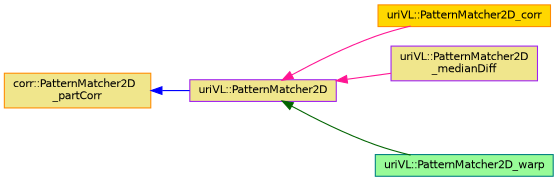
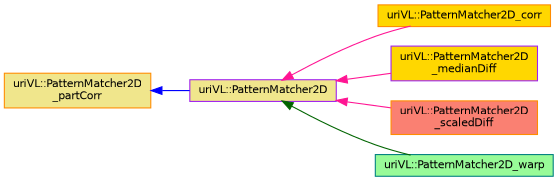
(464, 63) -> (464, 63)
(78, 91) -> (78, 91)
none -> (464, 118)
